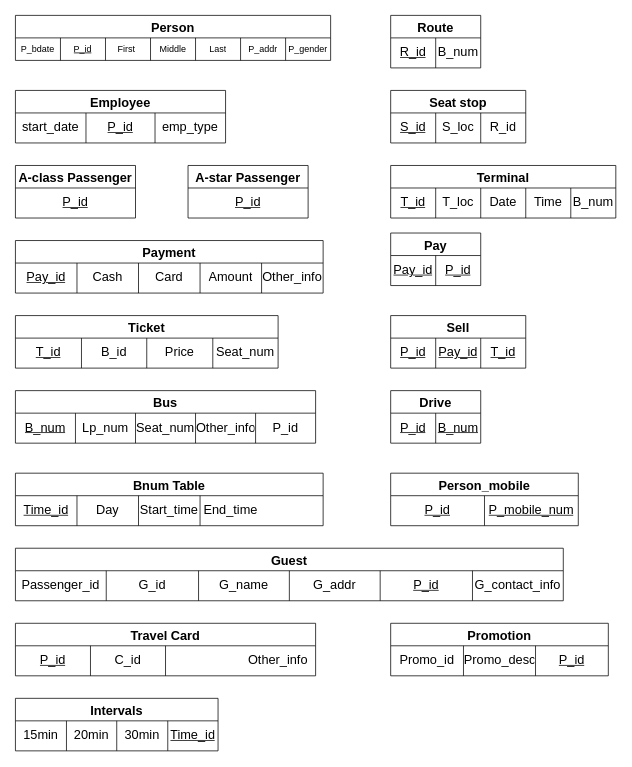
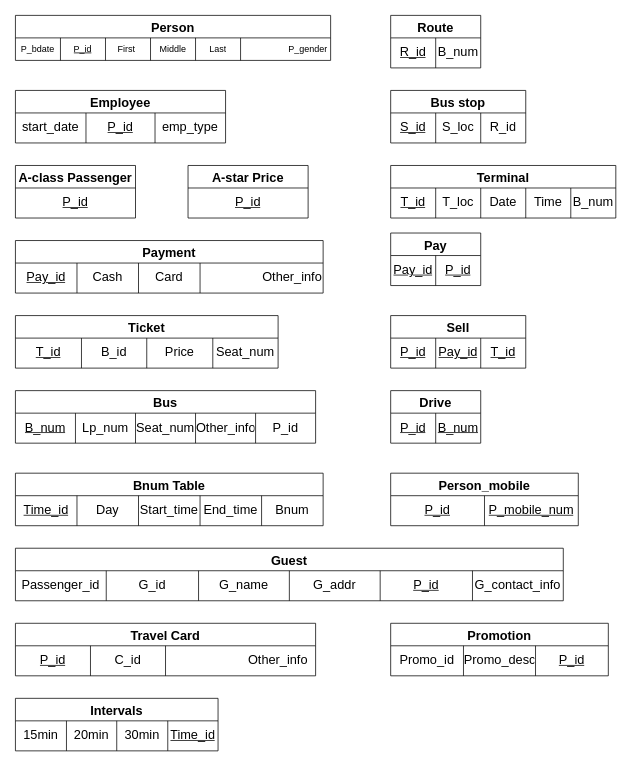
(263, 49) -> none
(458, 103) -> (458, 103)
(248, 178) -> (248, 178)
(231, 278) -> none
none -> (292, 510)
